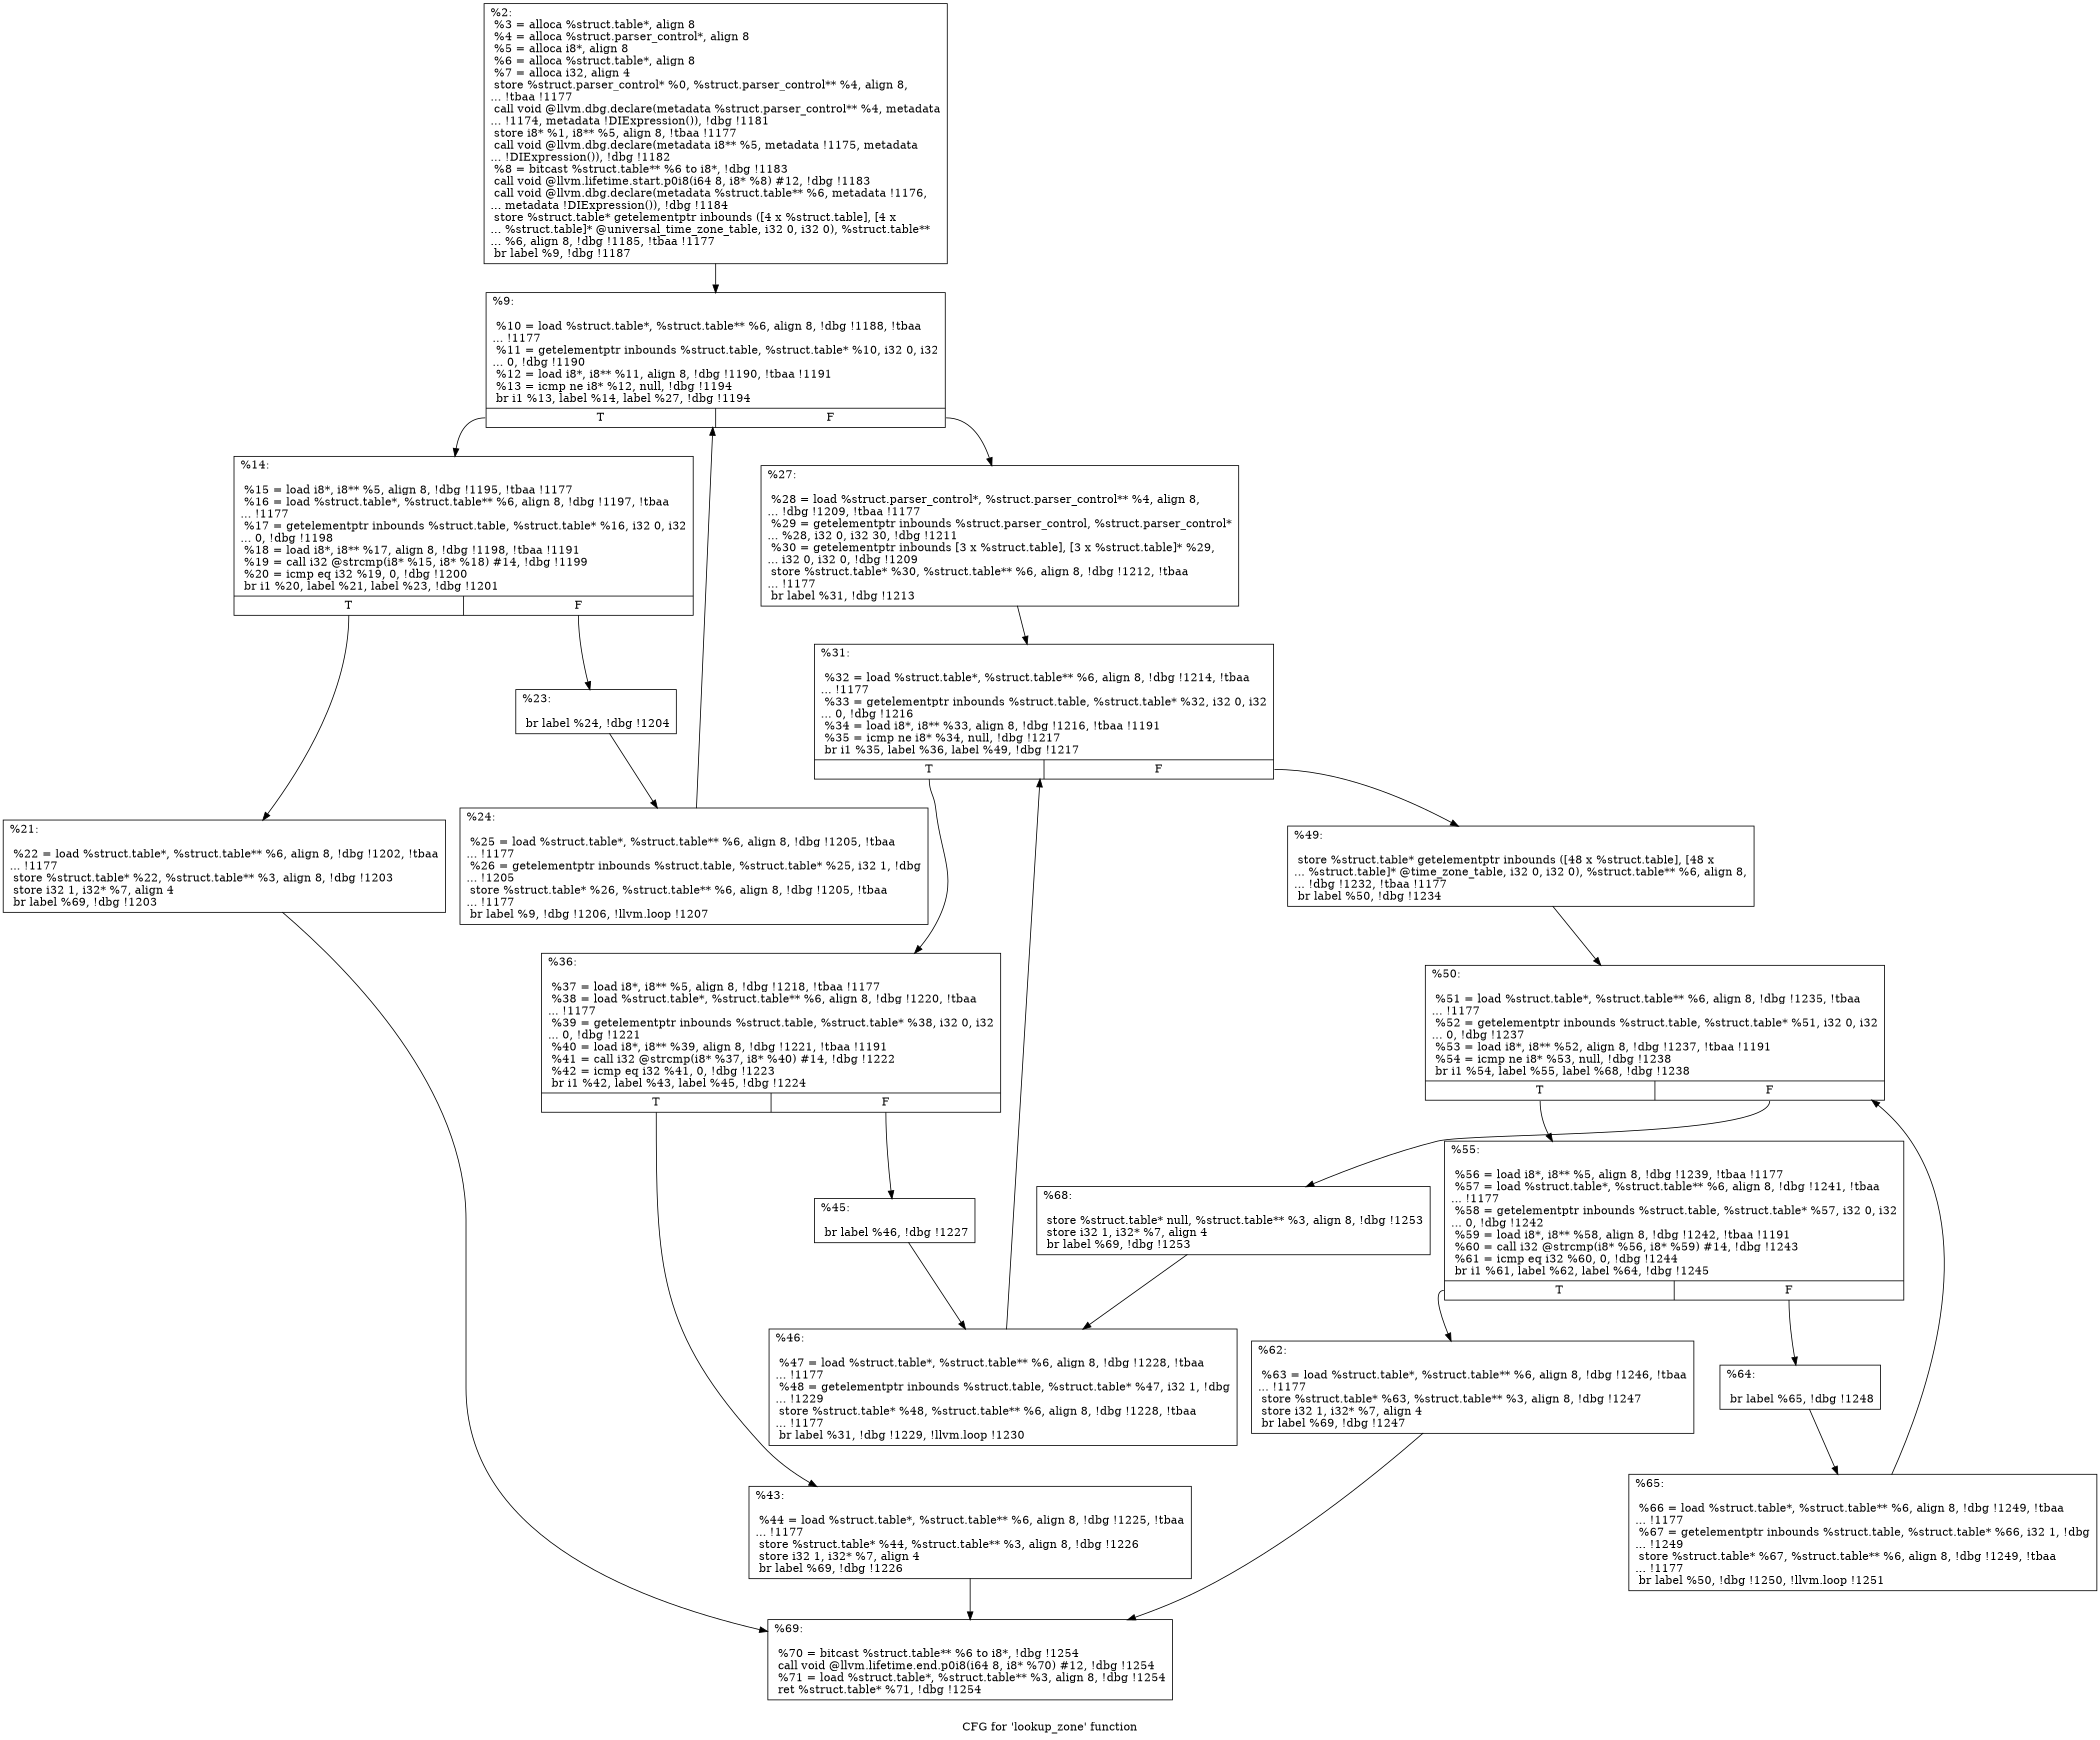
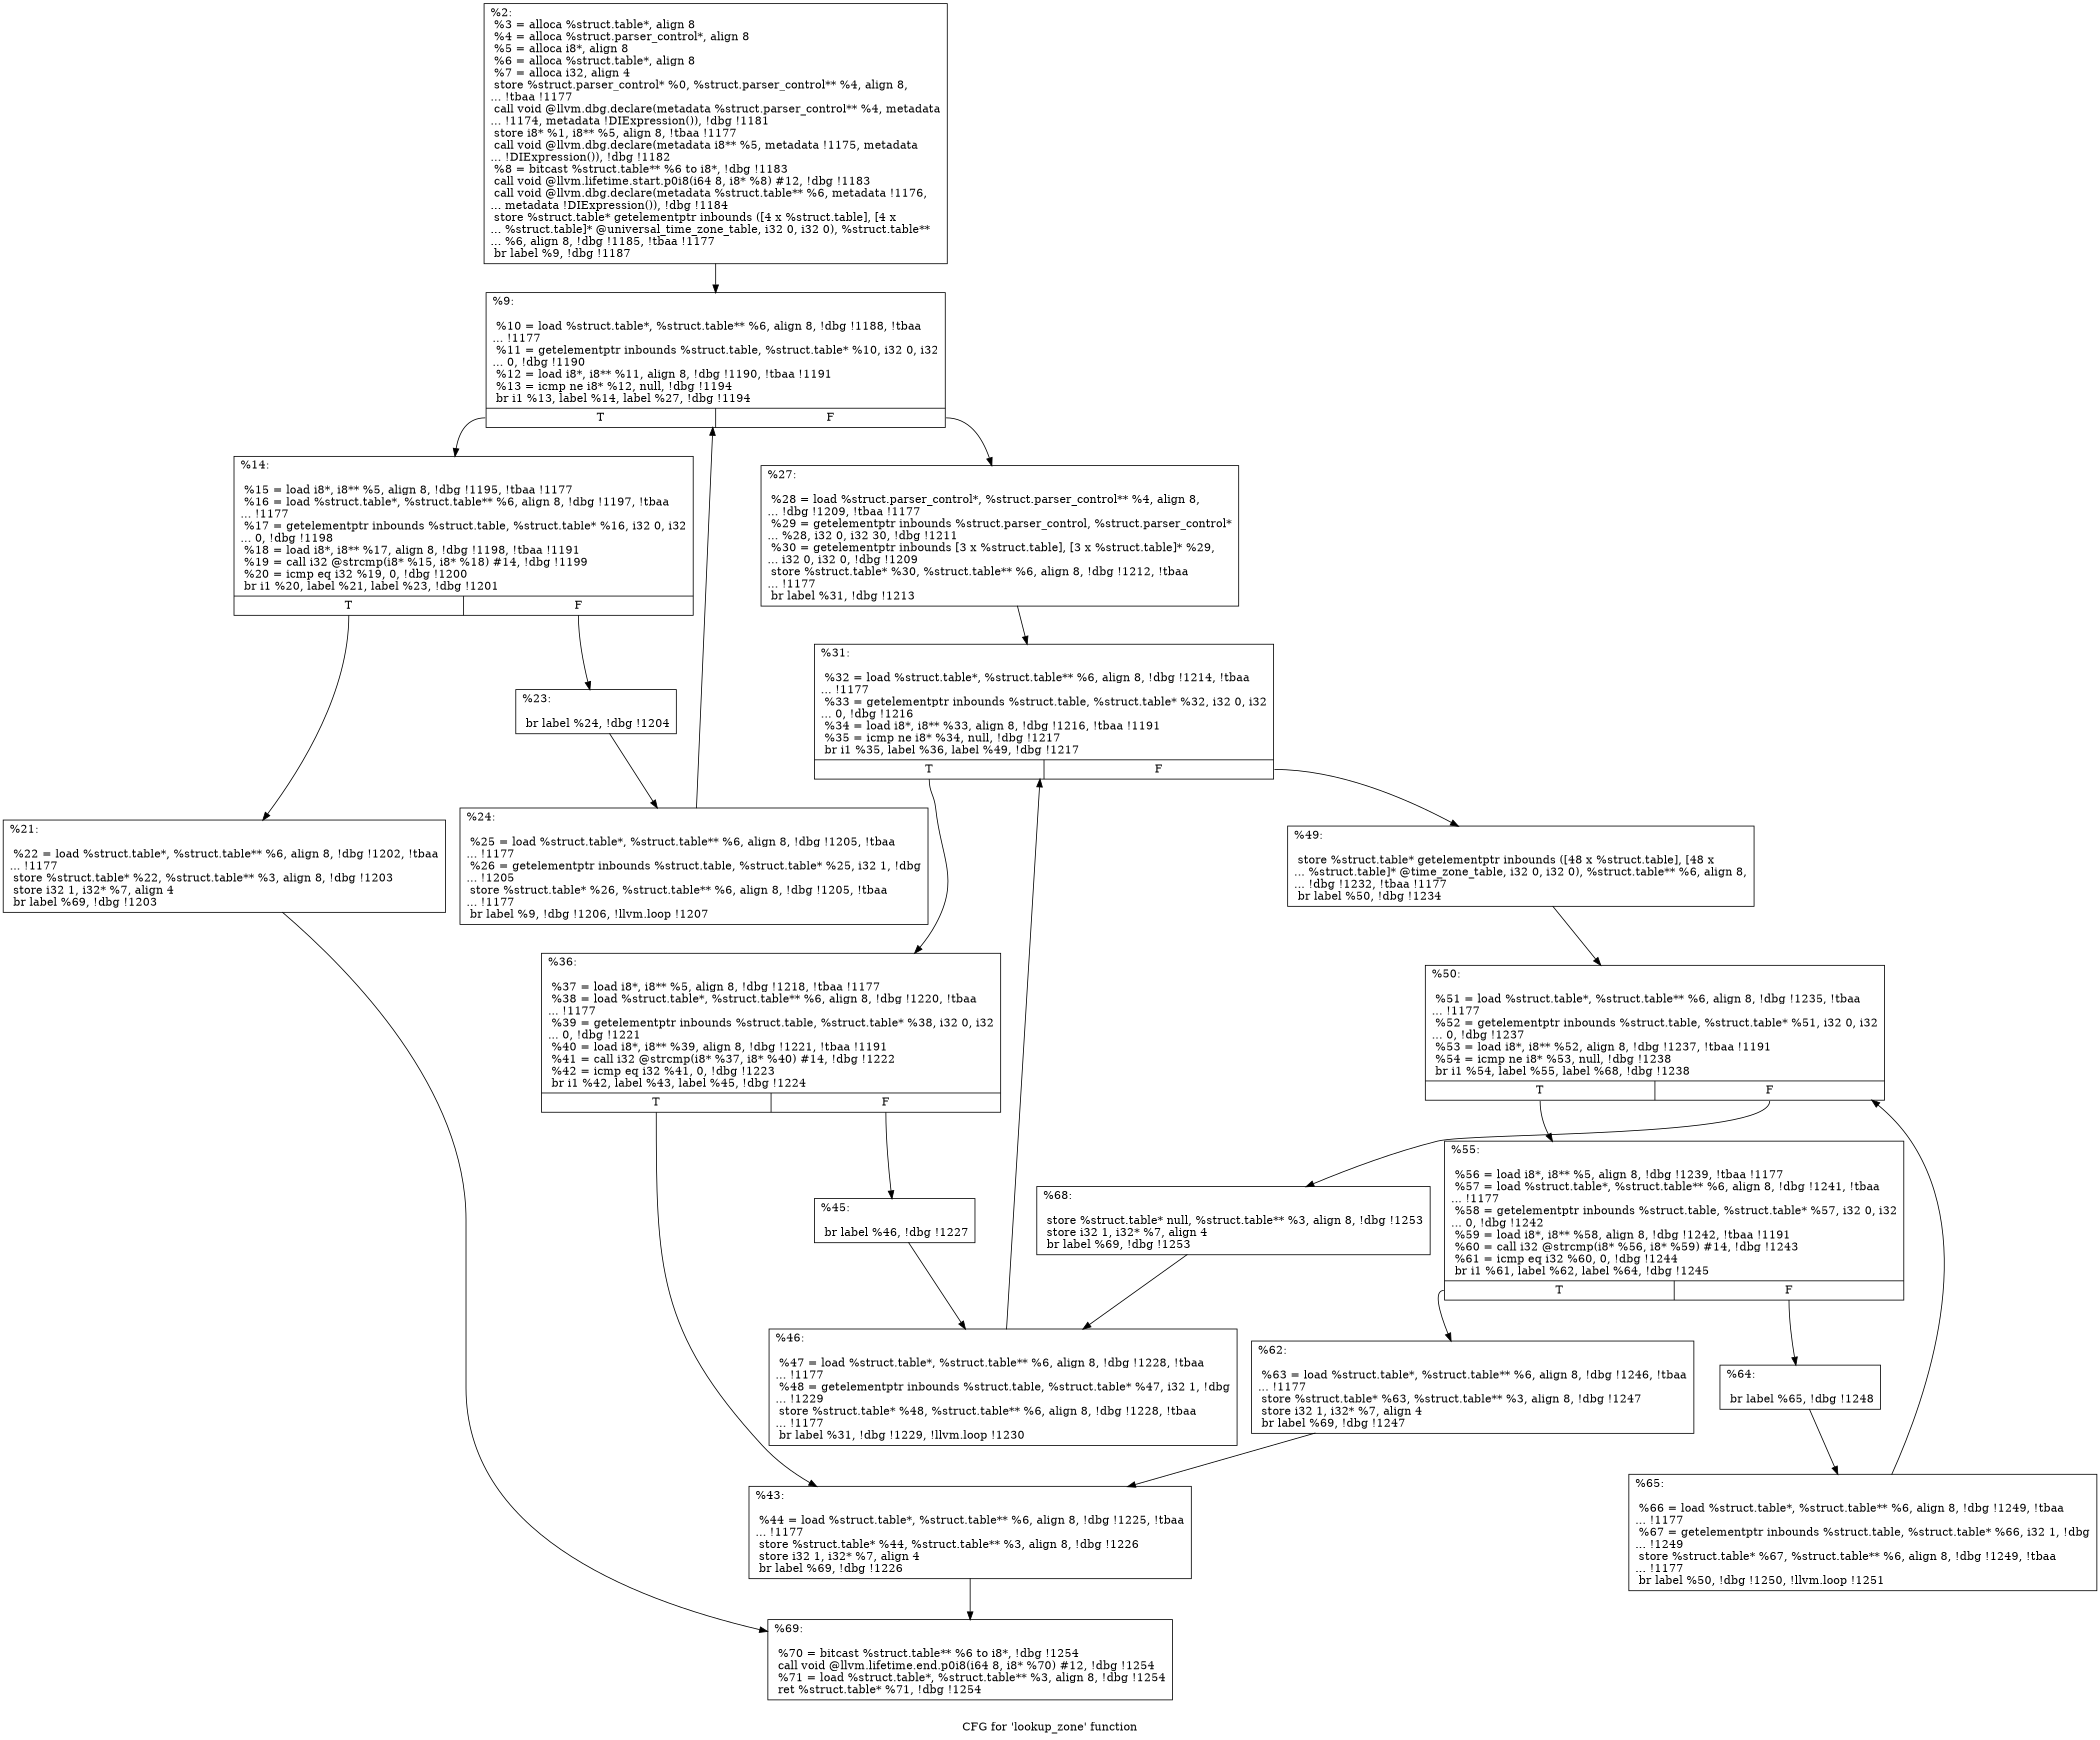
(1287, 1538) -> (1225, 1459)
